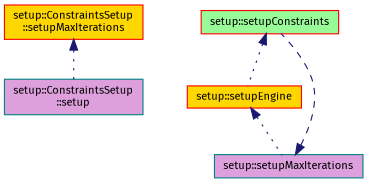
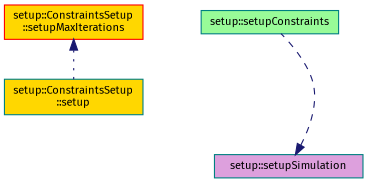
(270, 22) -> (270, 22)
(74, 97) -> (74, 97)
(244, 97) -> none
(289, 166) -> (289, 166)
